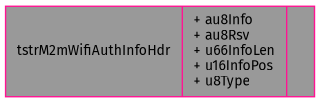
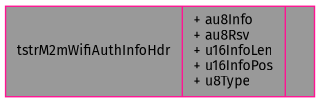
(234, 51) -> (234, 51)
